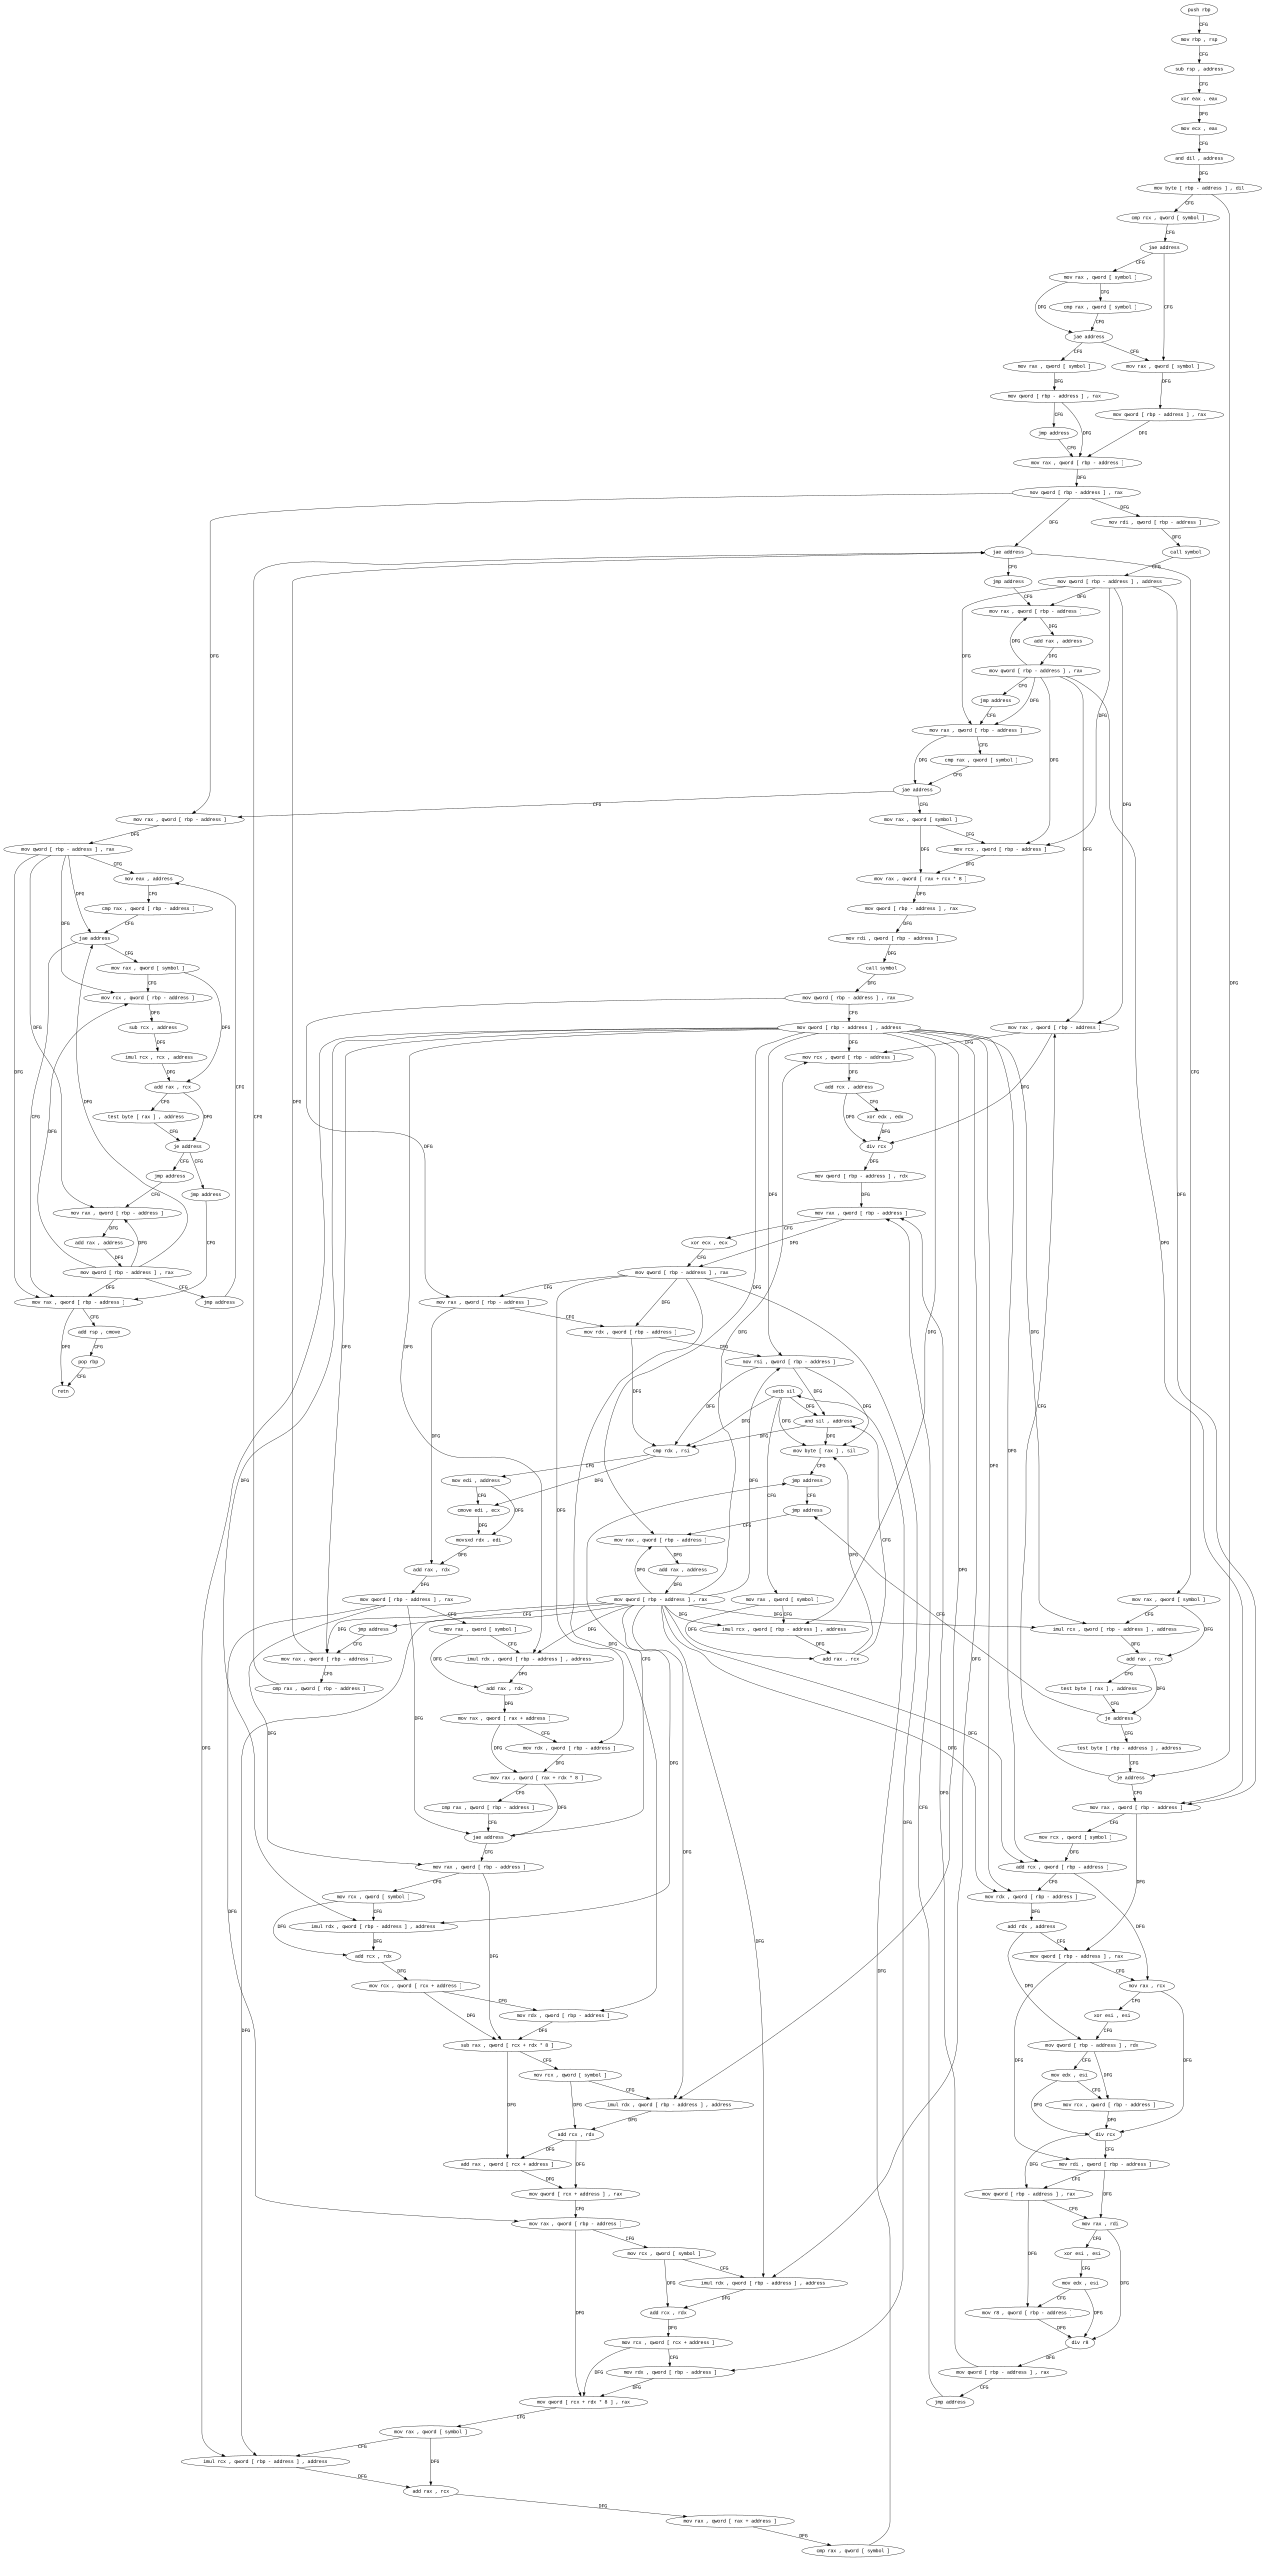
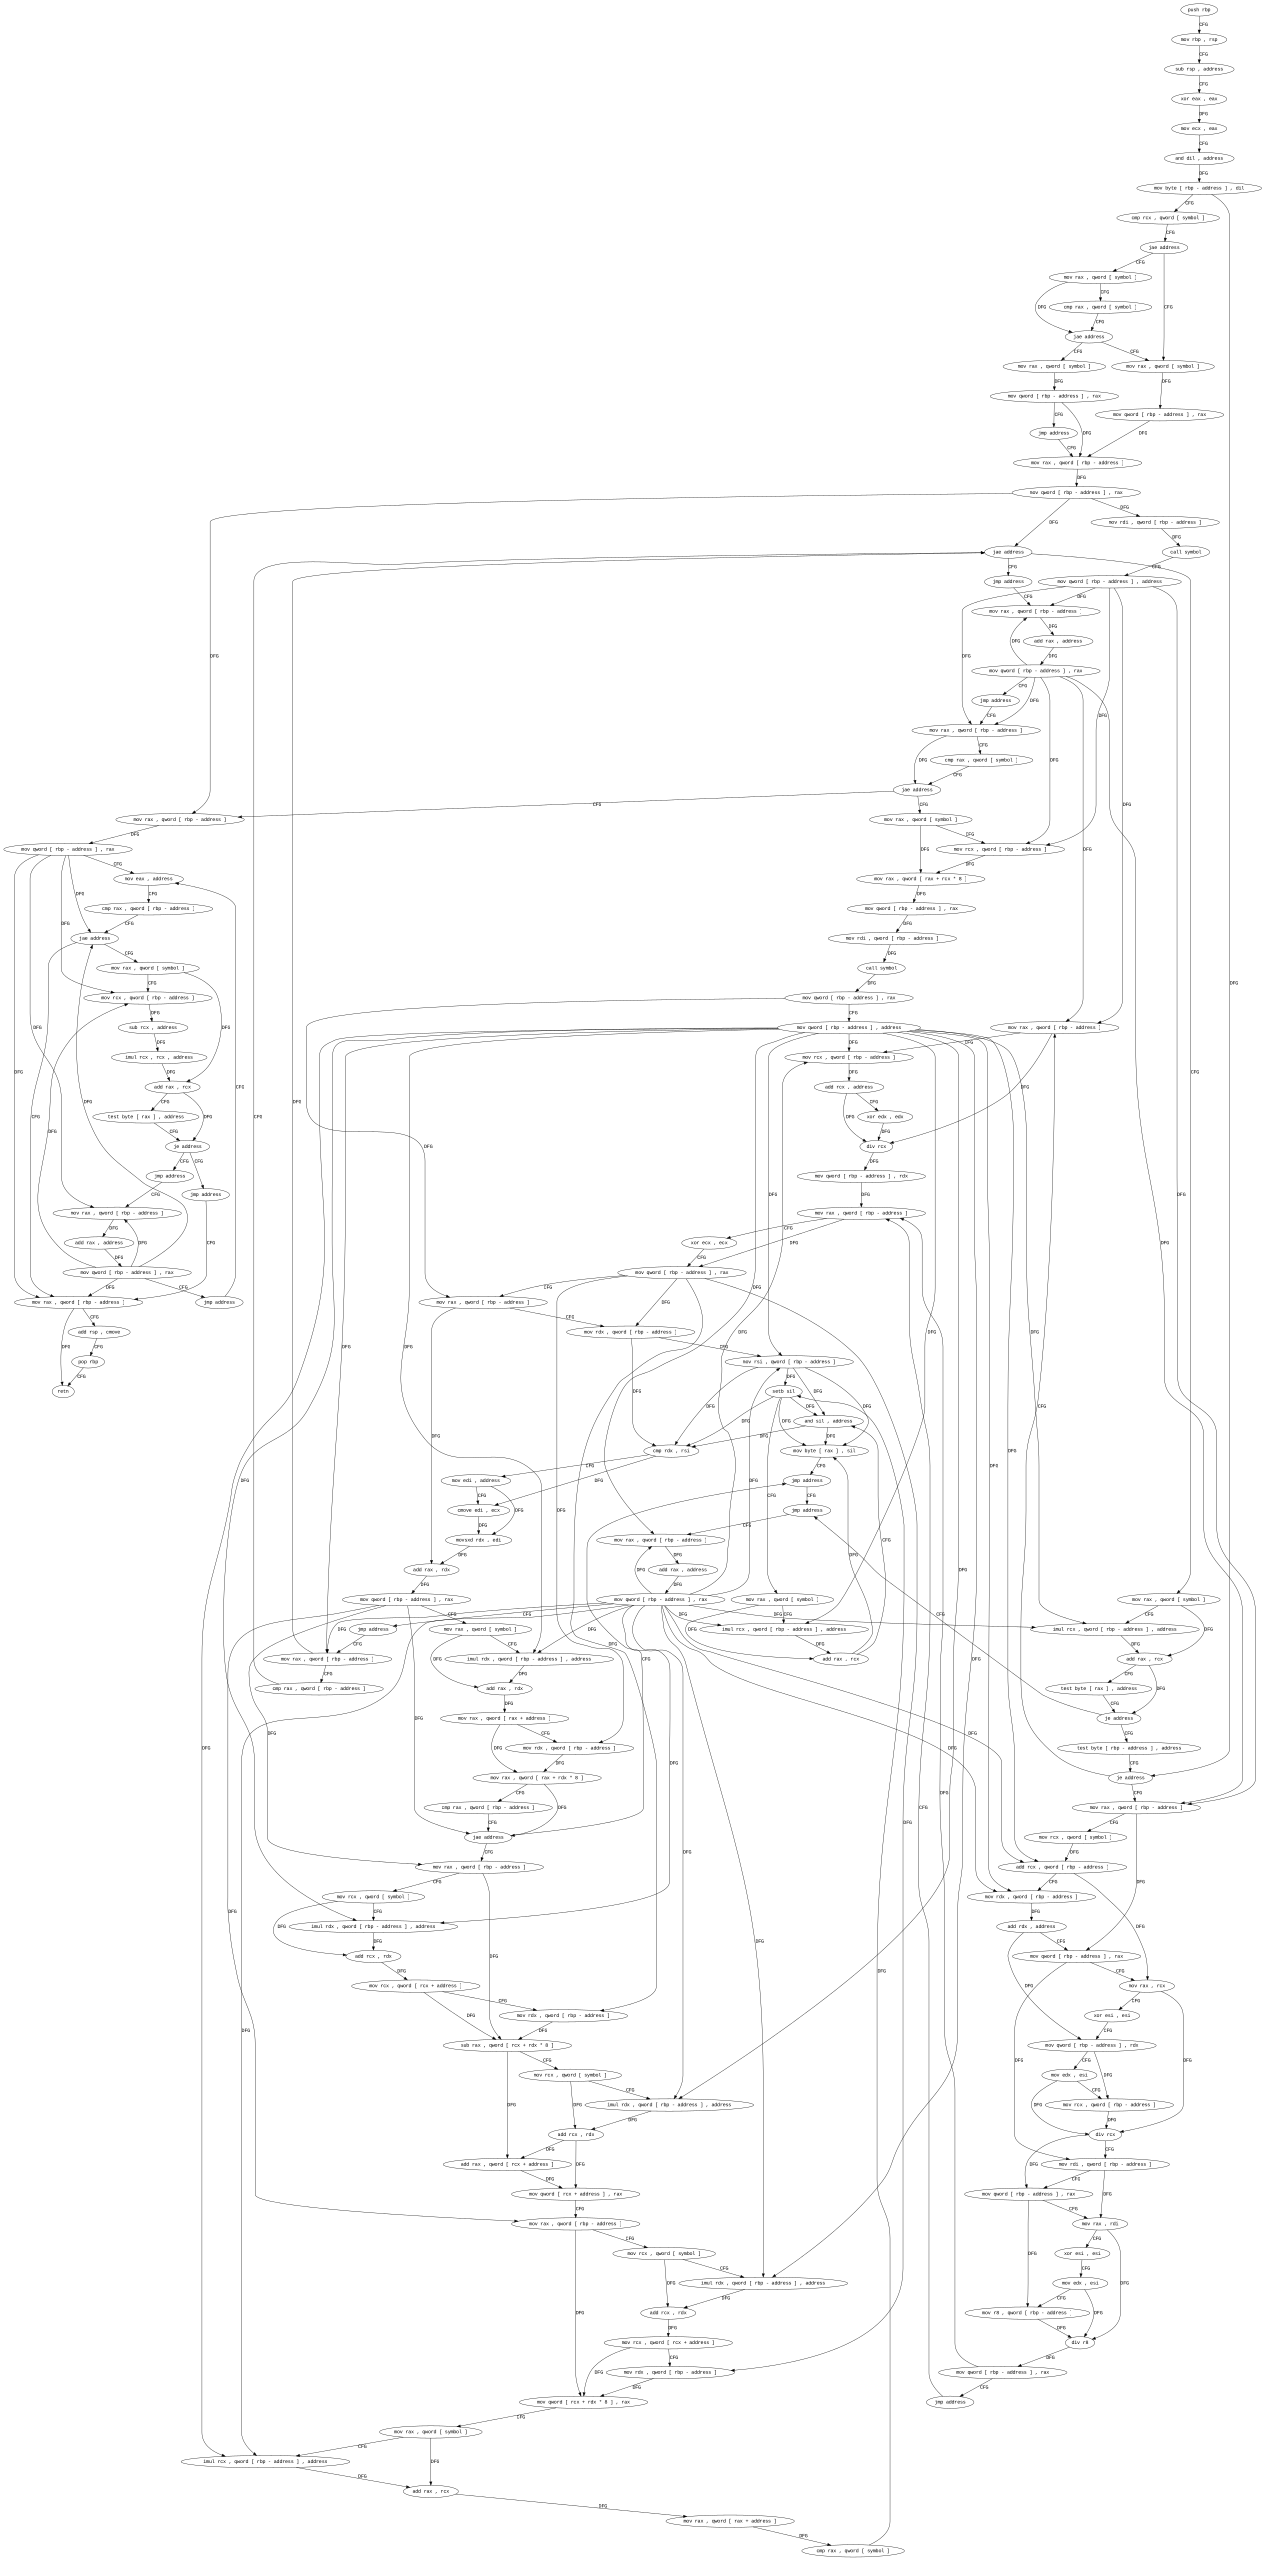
none -> (787, 1375)
